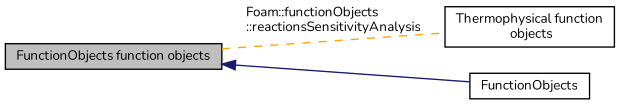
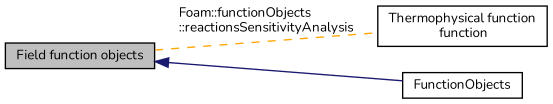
(530, 27) -> (462, 26)
(114, 56) -> (80, 56)
